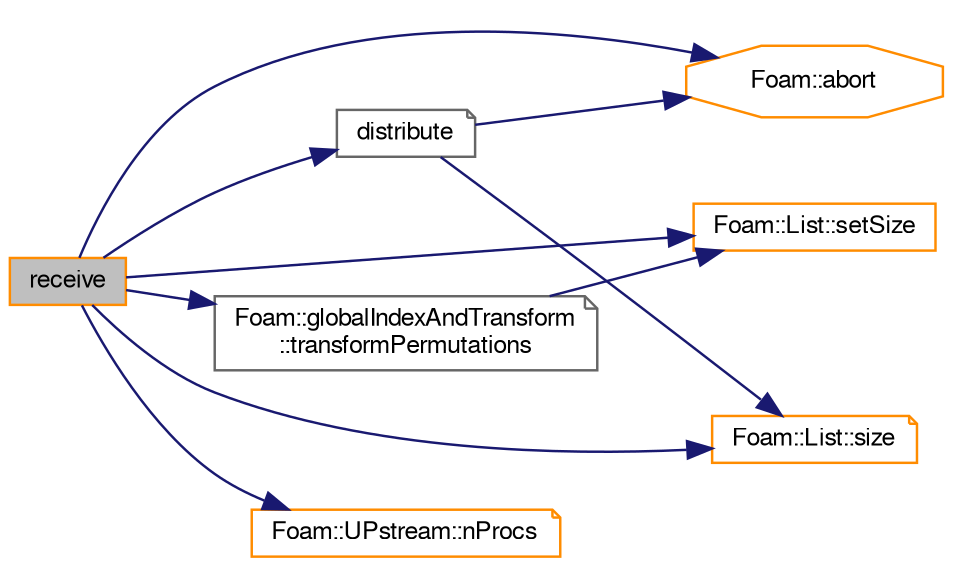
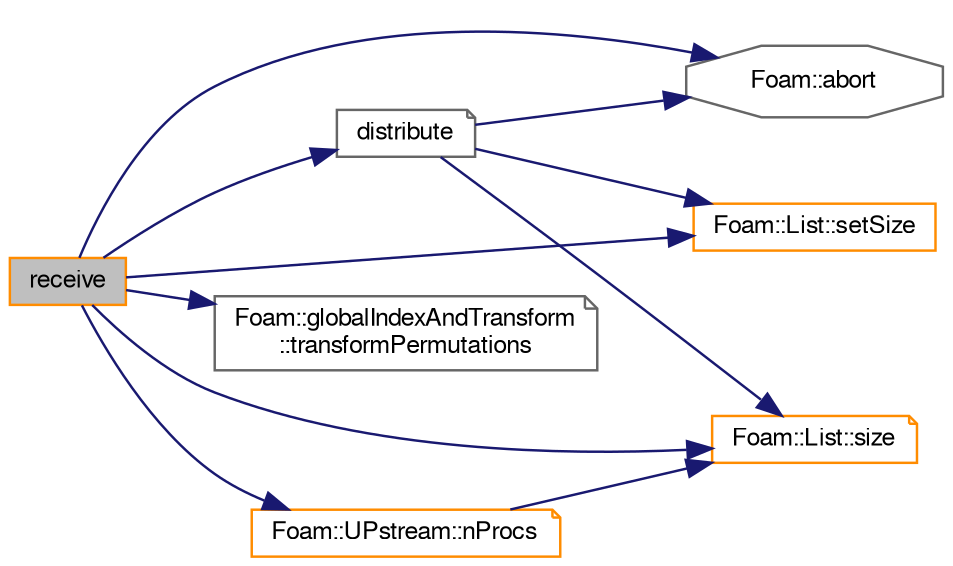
(815, 82) -> (815, 82)
(628, 276) -> (581, 173)
none -> (599, 489)
